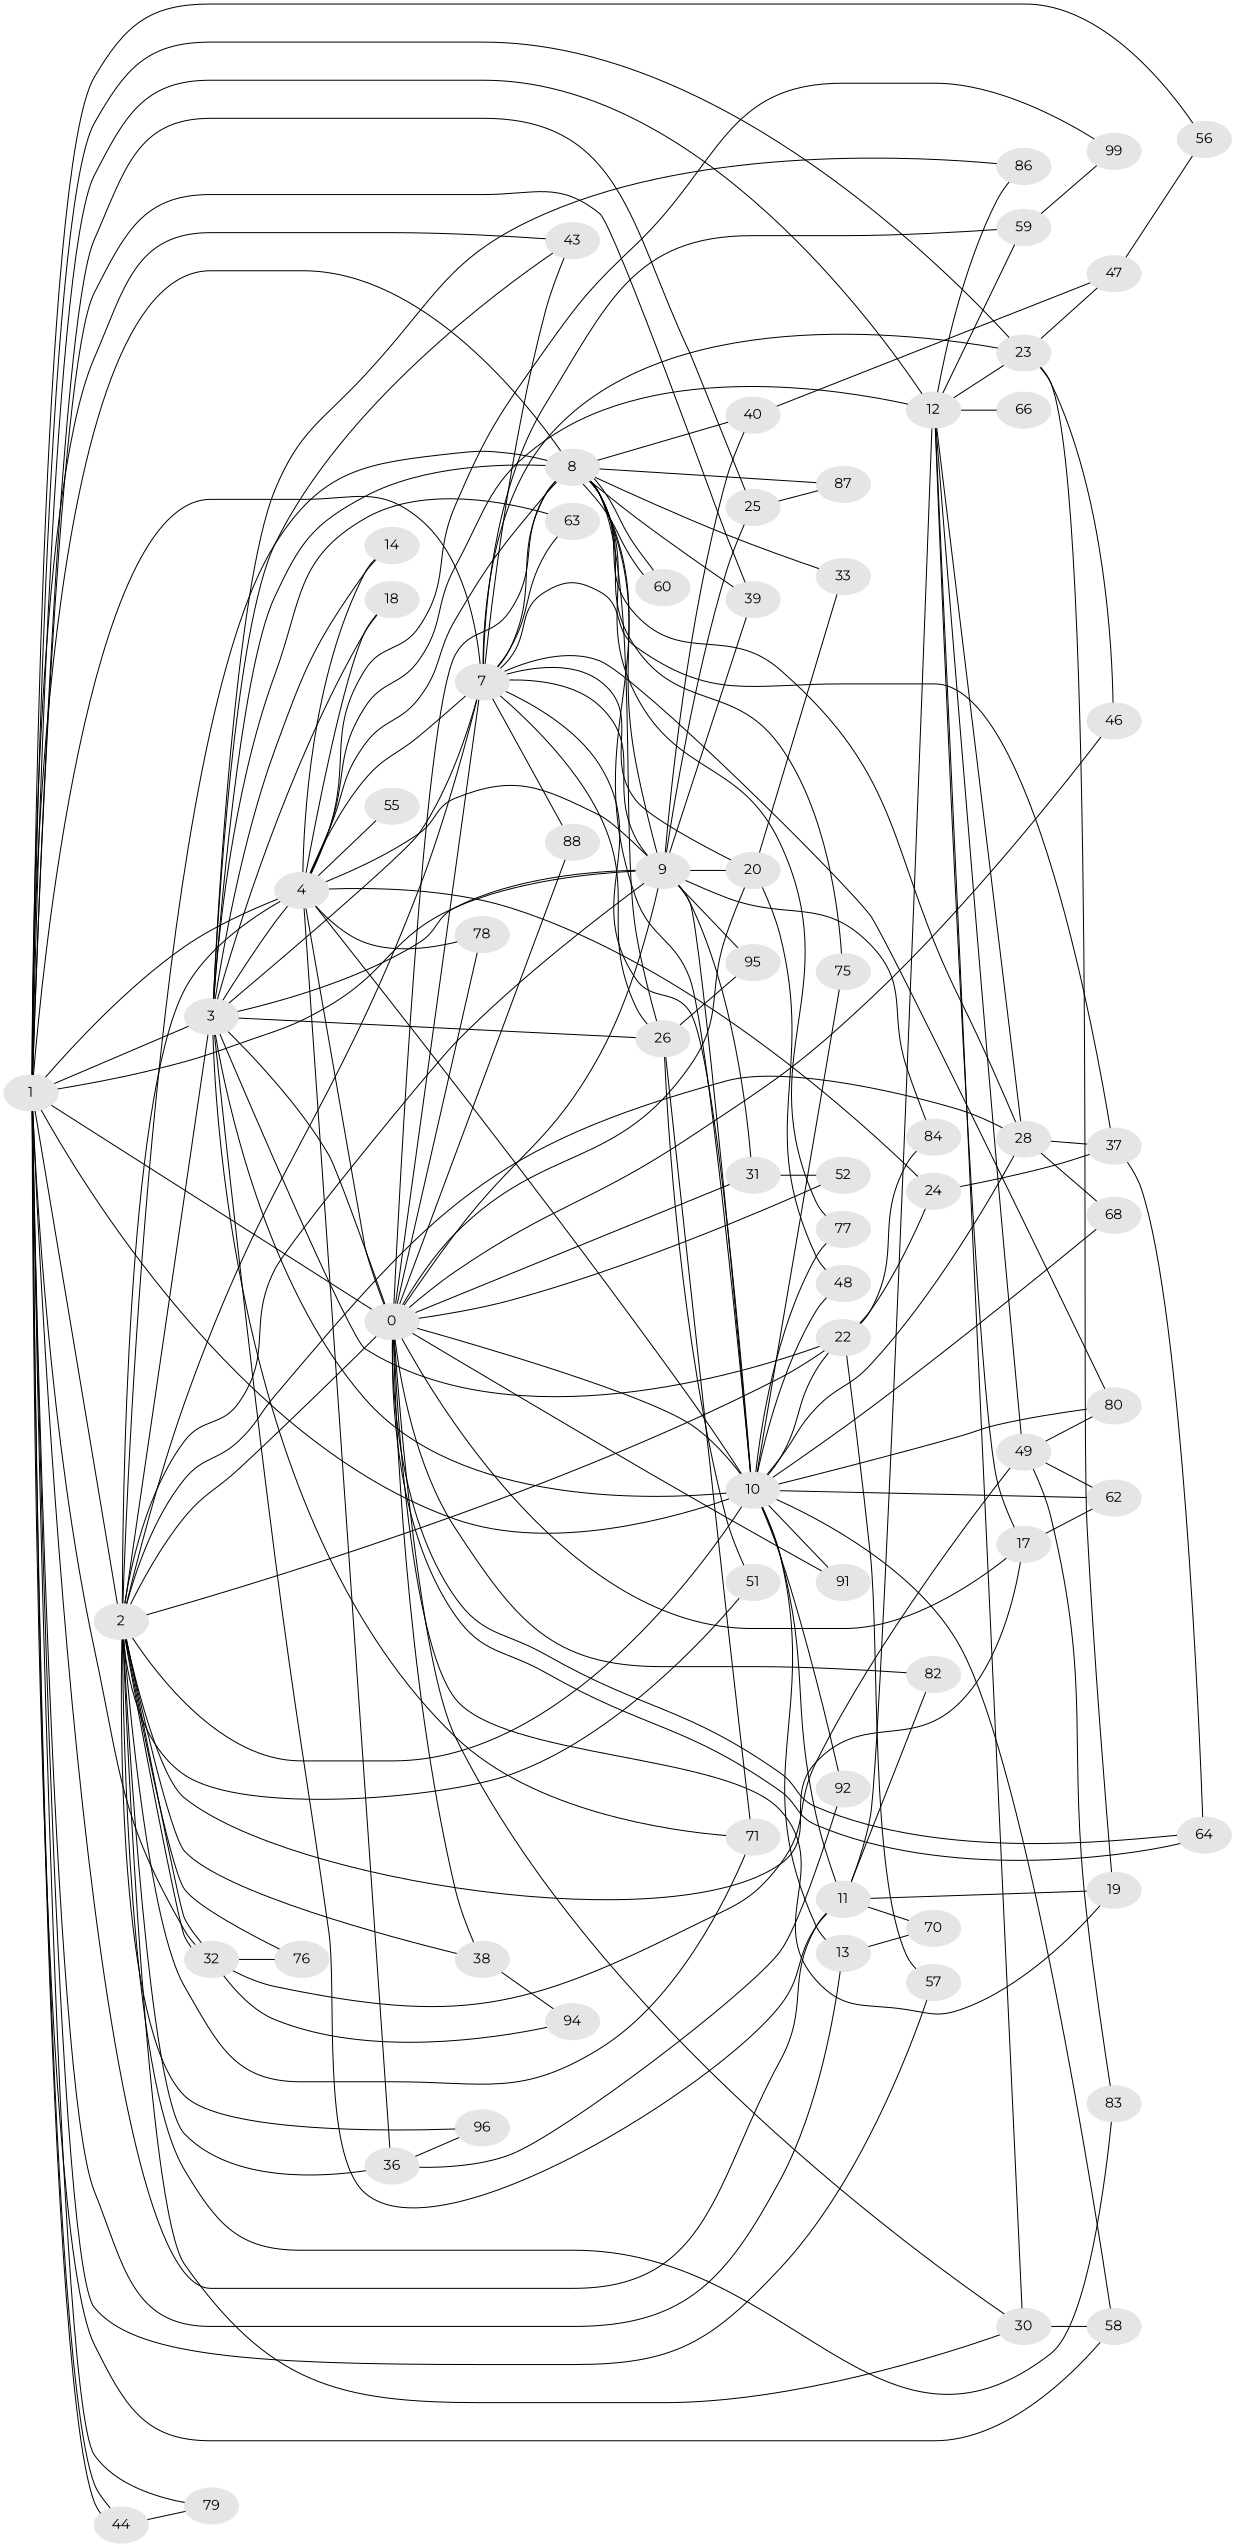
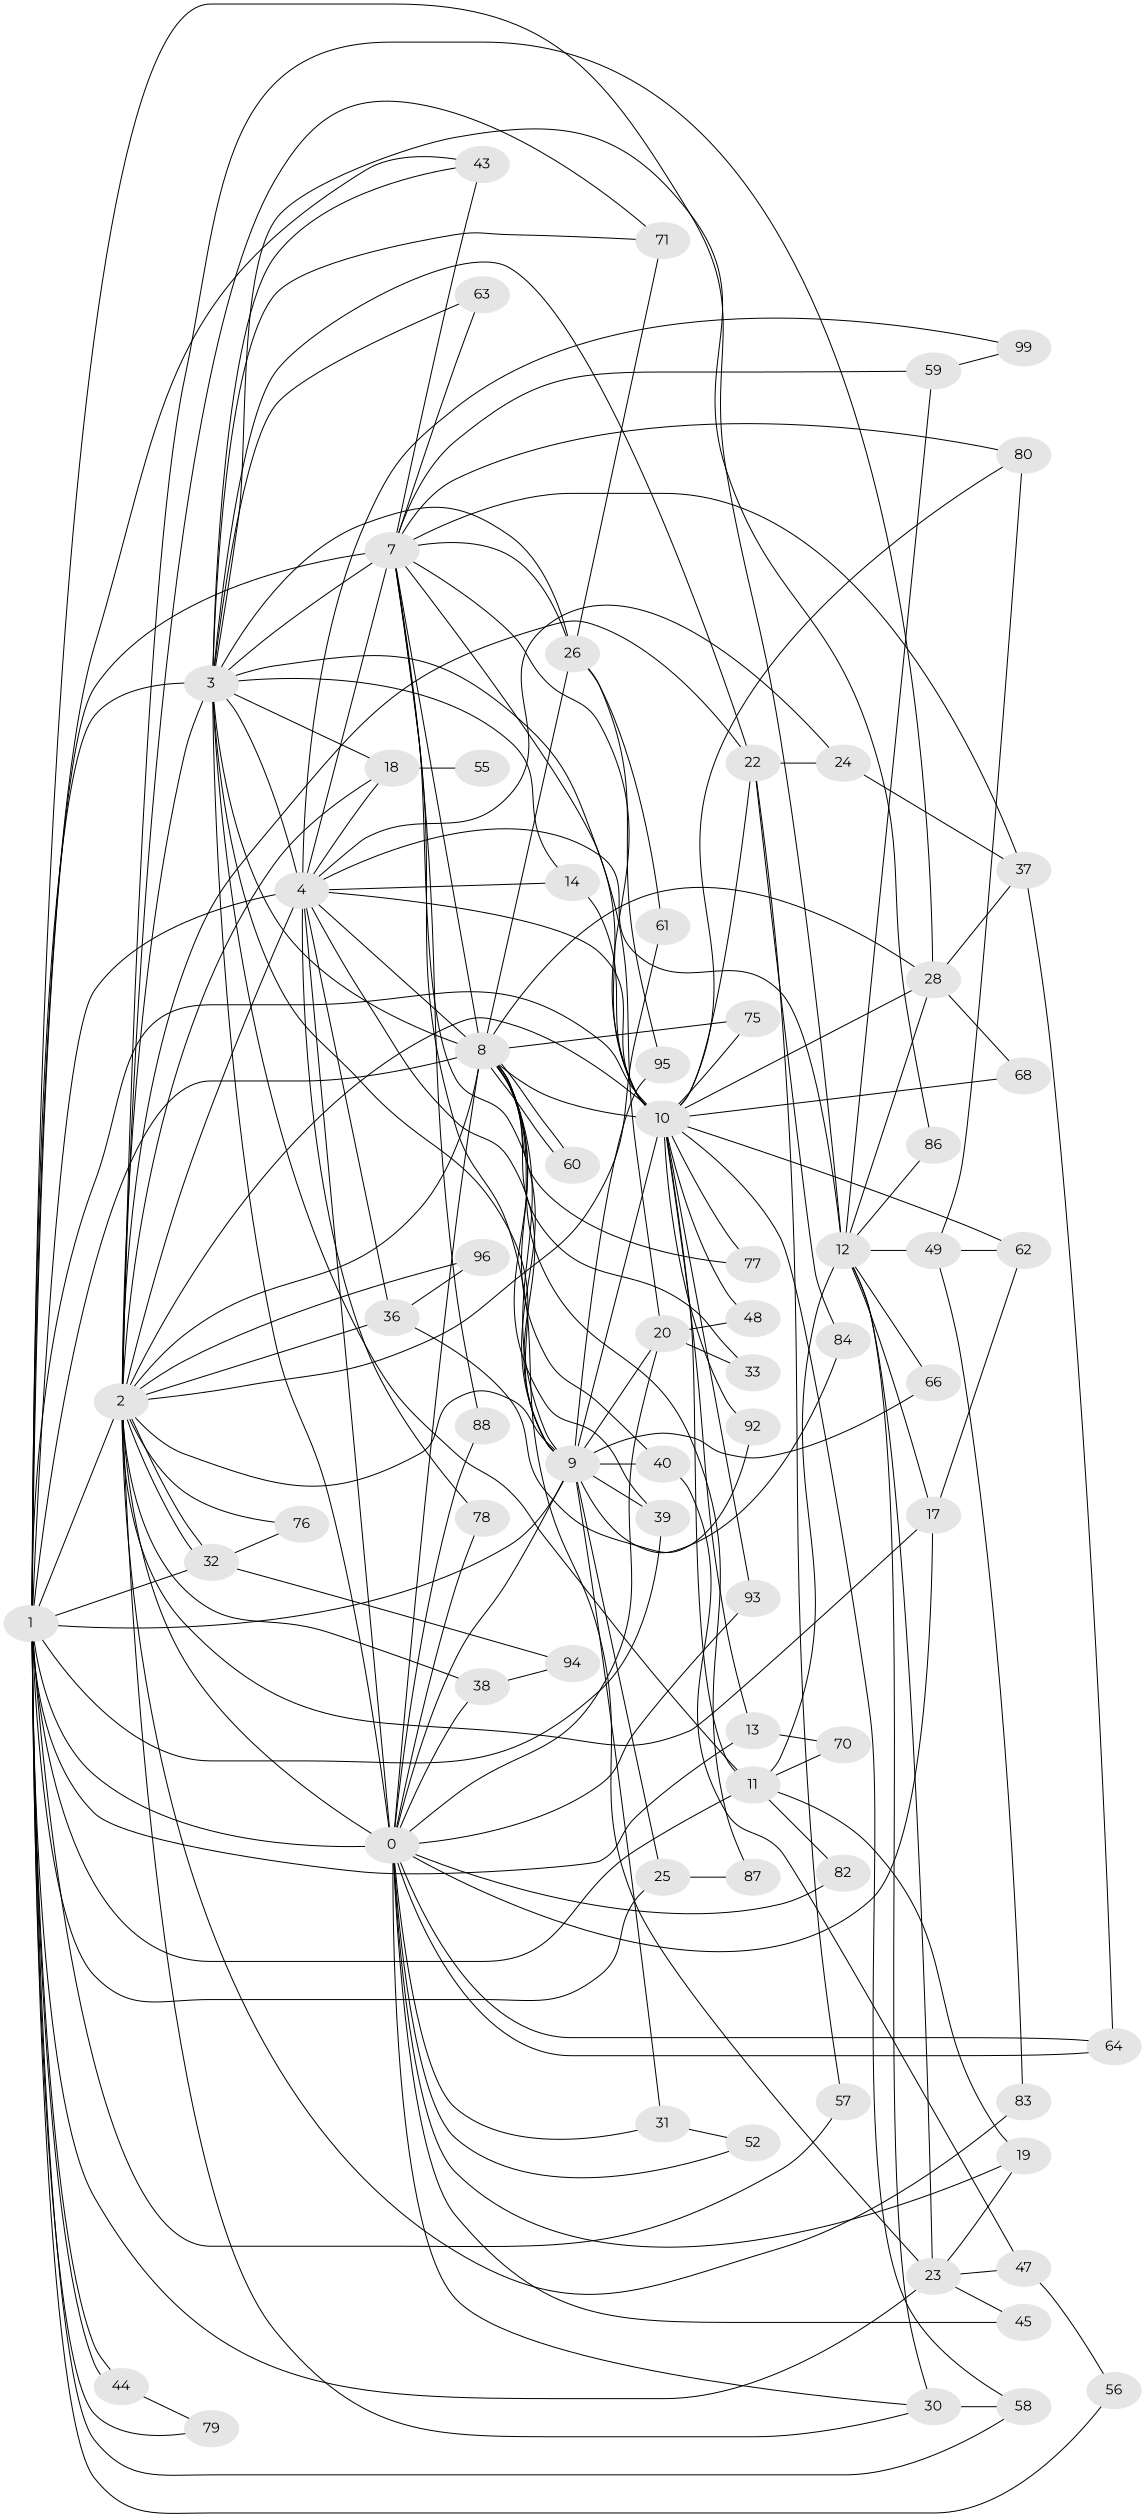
(1114, 721) -> (1024, 2322)
(347, 848) -> (438, 768)
(437, 1002) -> none
(297, 1150) -> (184, 1052)
(590, 1382) -> (617, 1001)
none -> (756, 1458)
(753, 1582) -> (663, 927)
(843, 1582) -> (753, 1598)
(734, 1906) -> none
